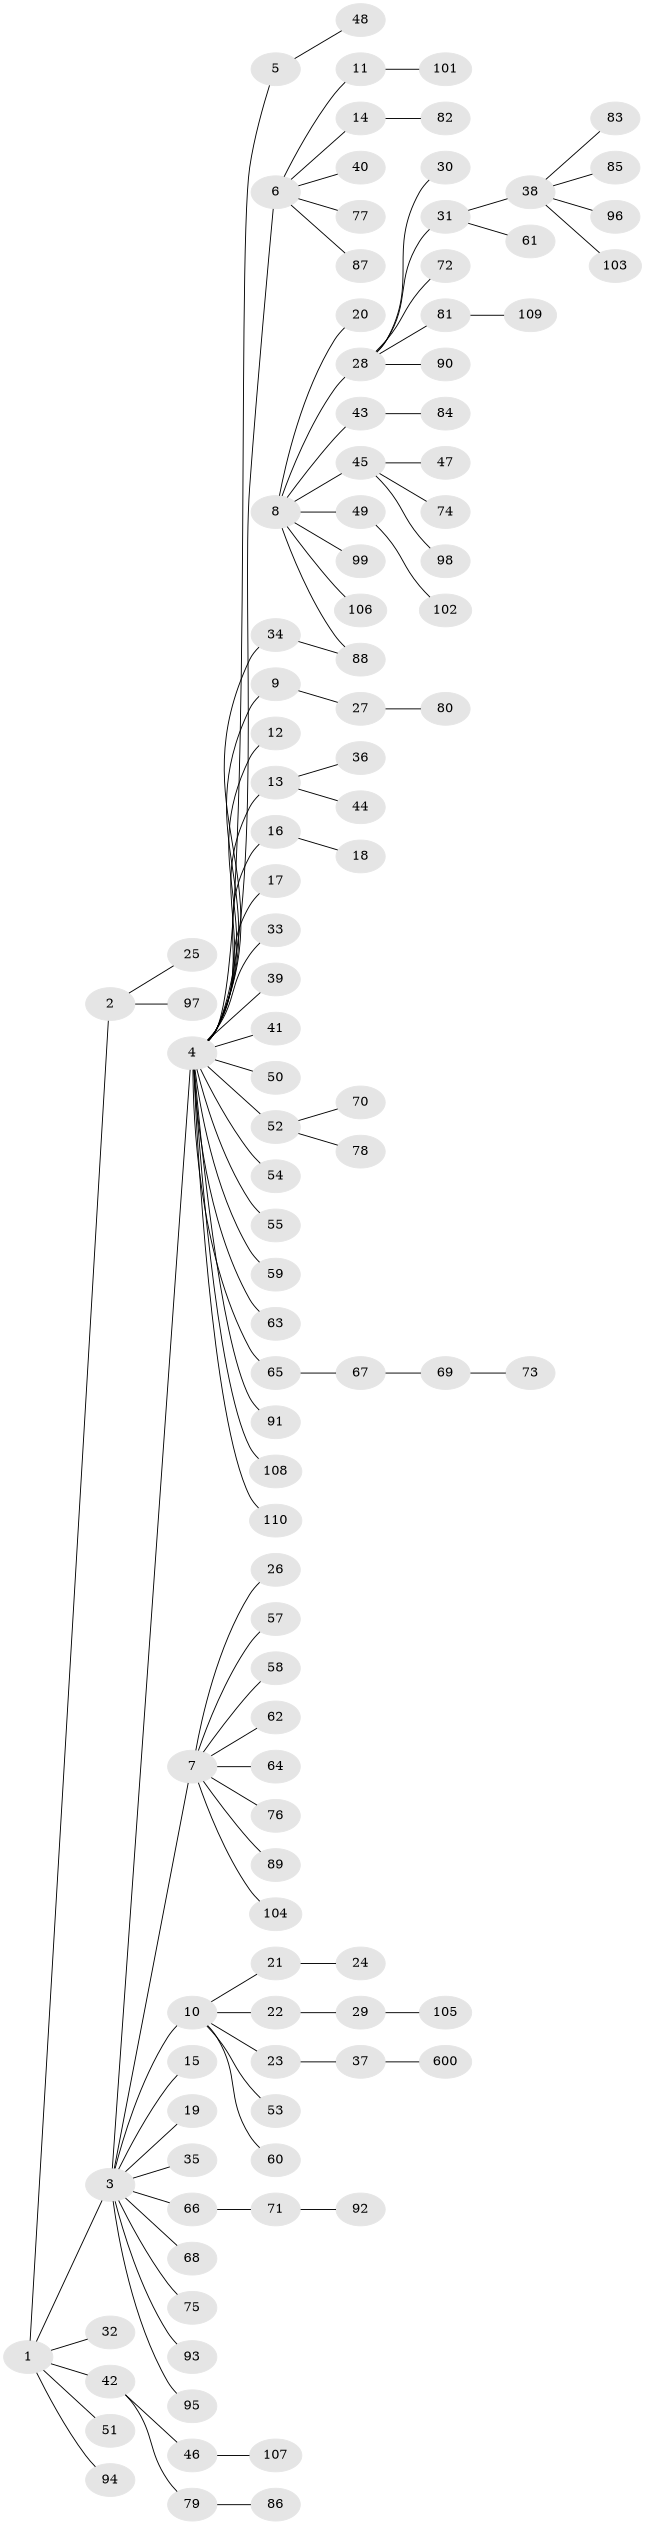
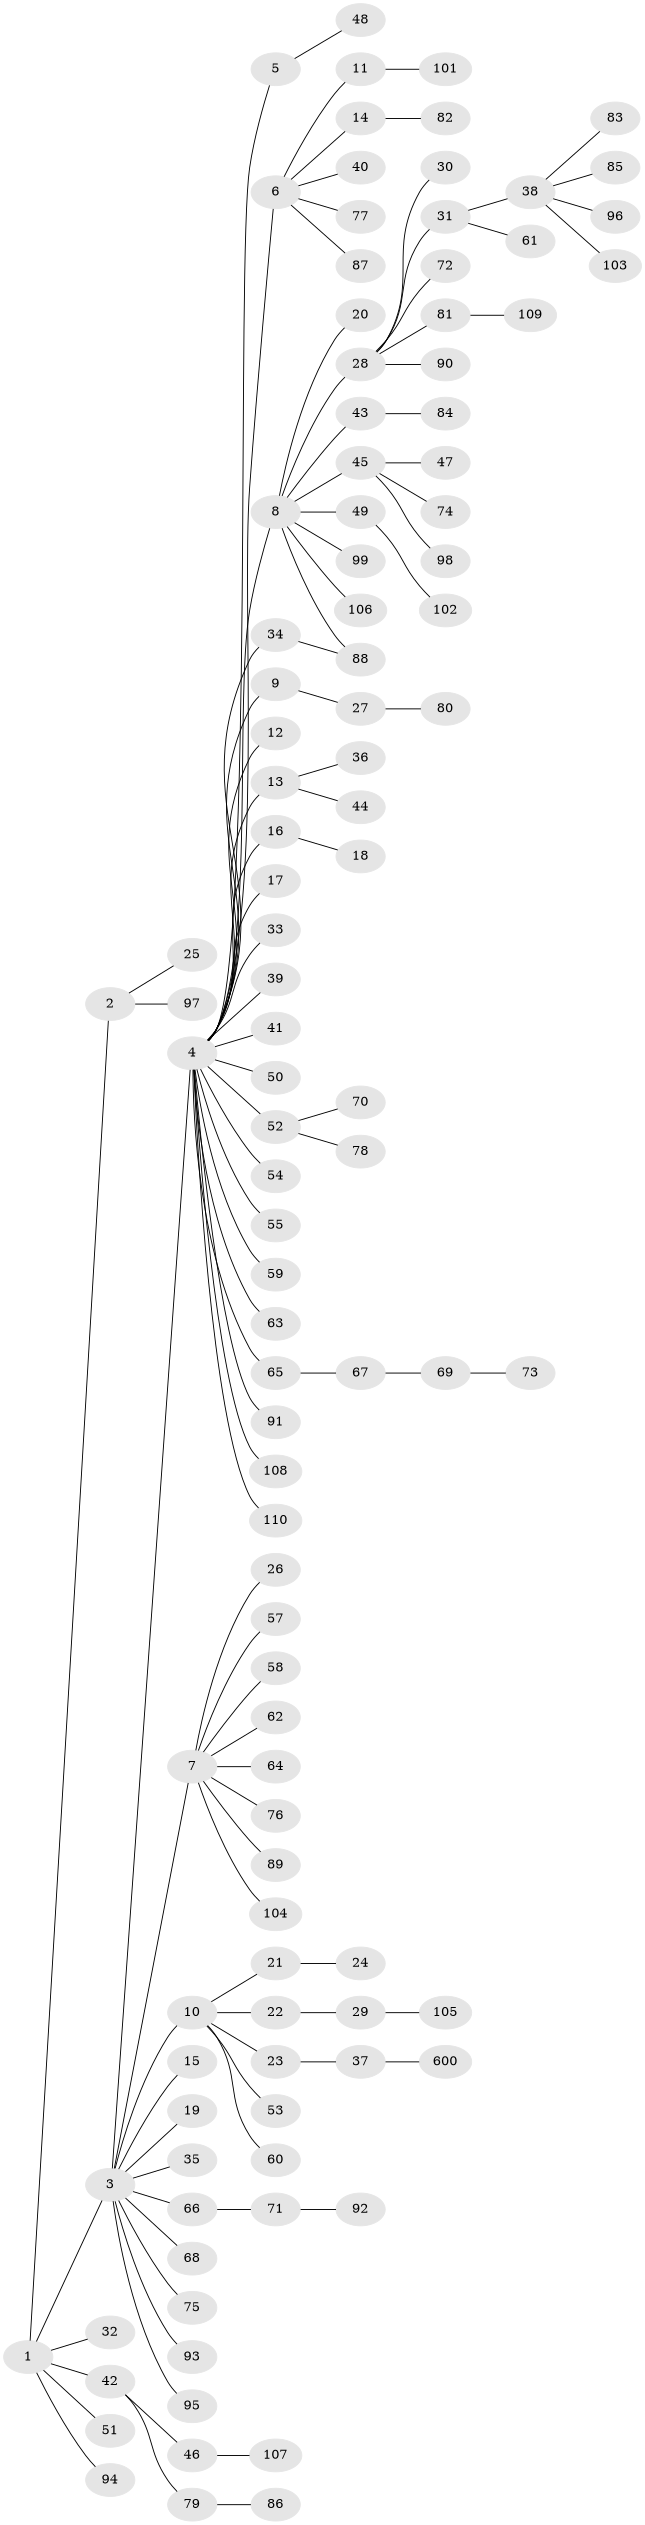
none -> (242, 786)
